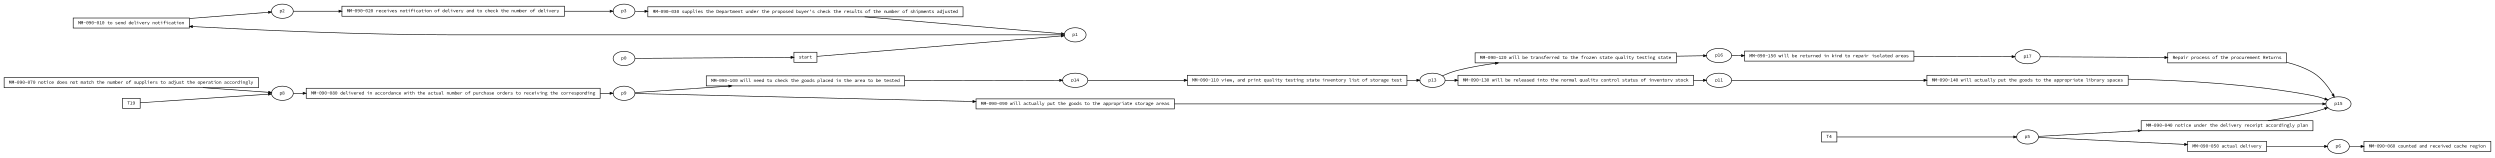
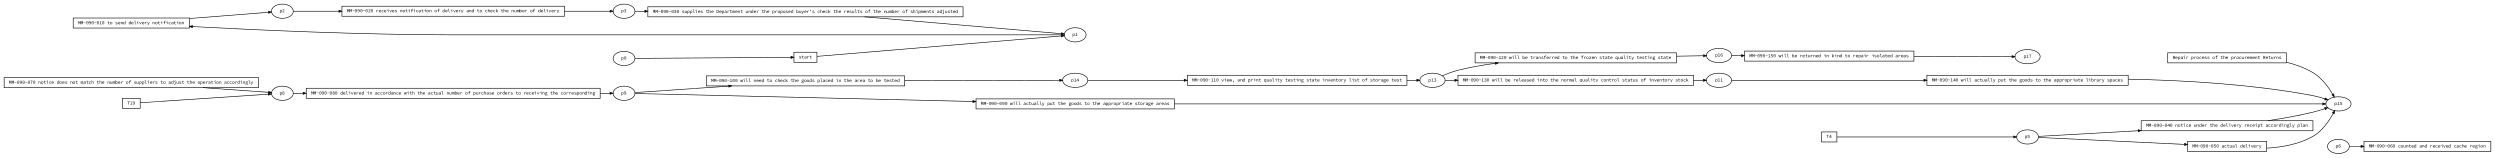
(2102, 57) -> none
(2296, 146) -> (2305, 140)
